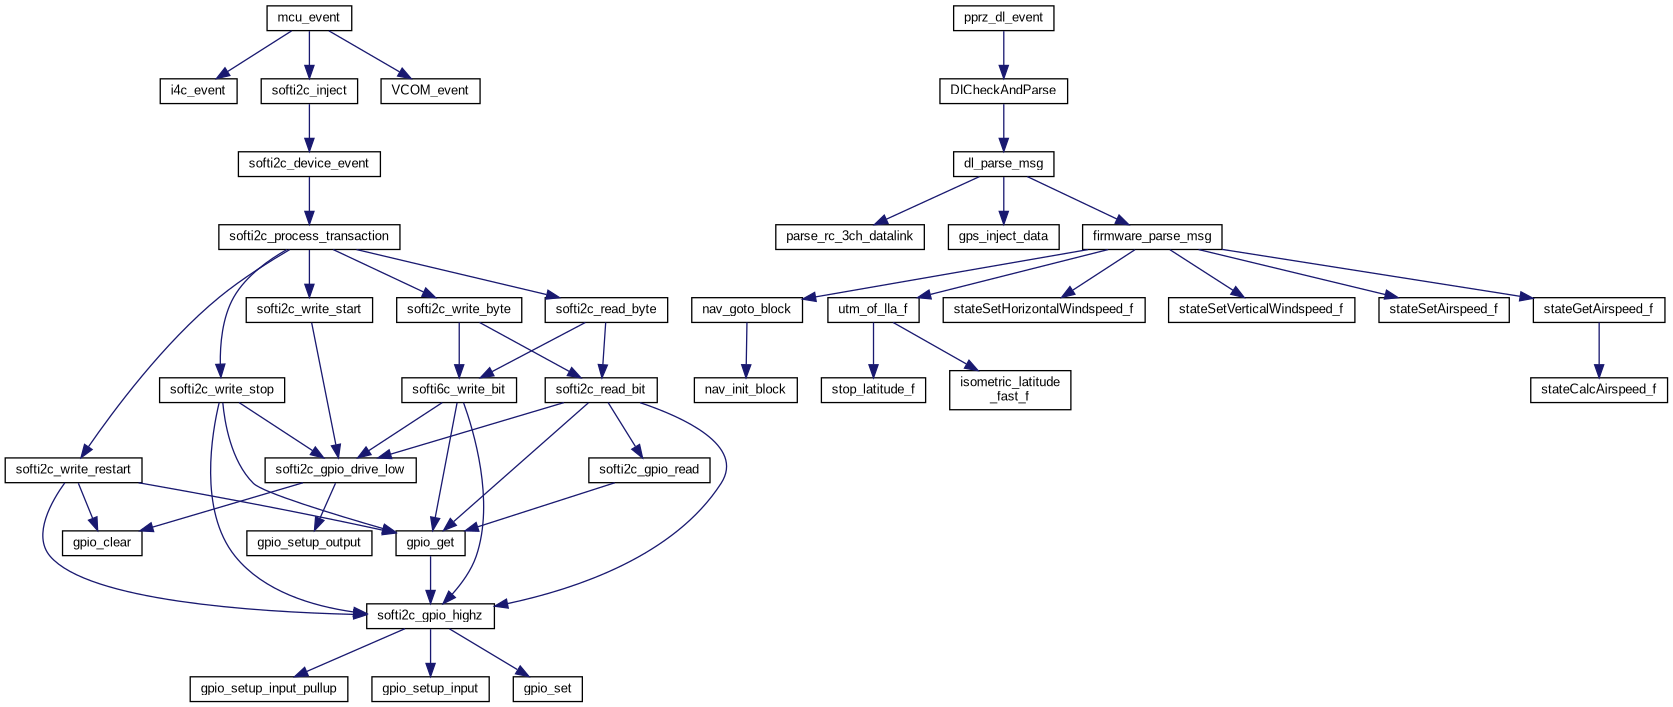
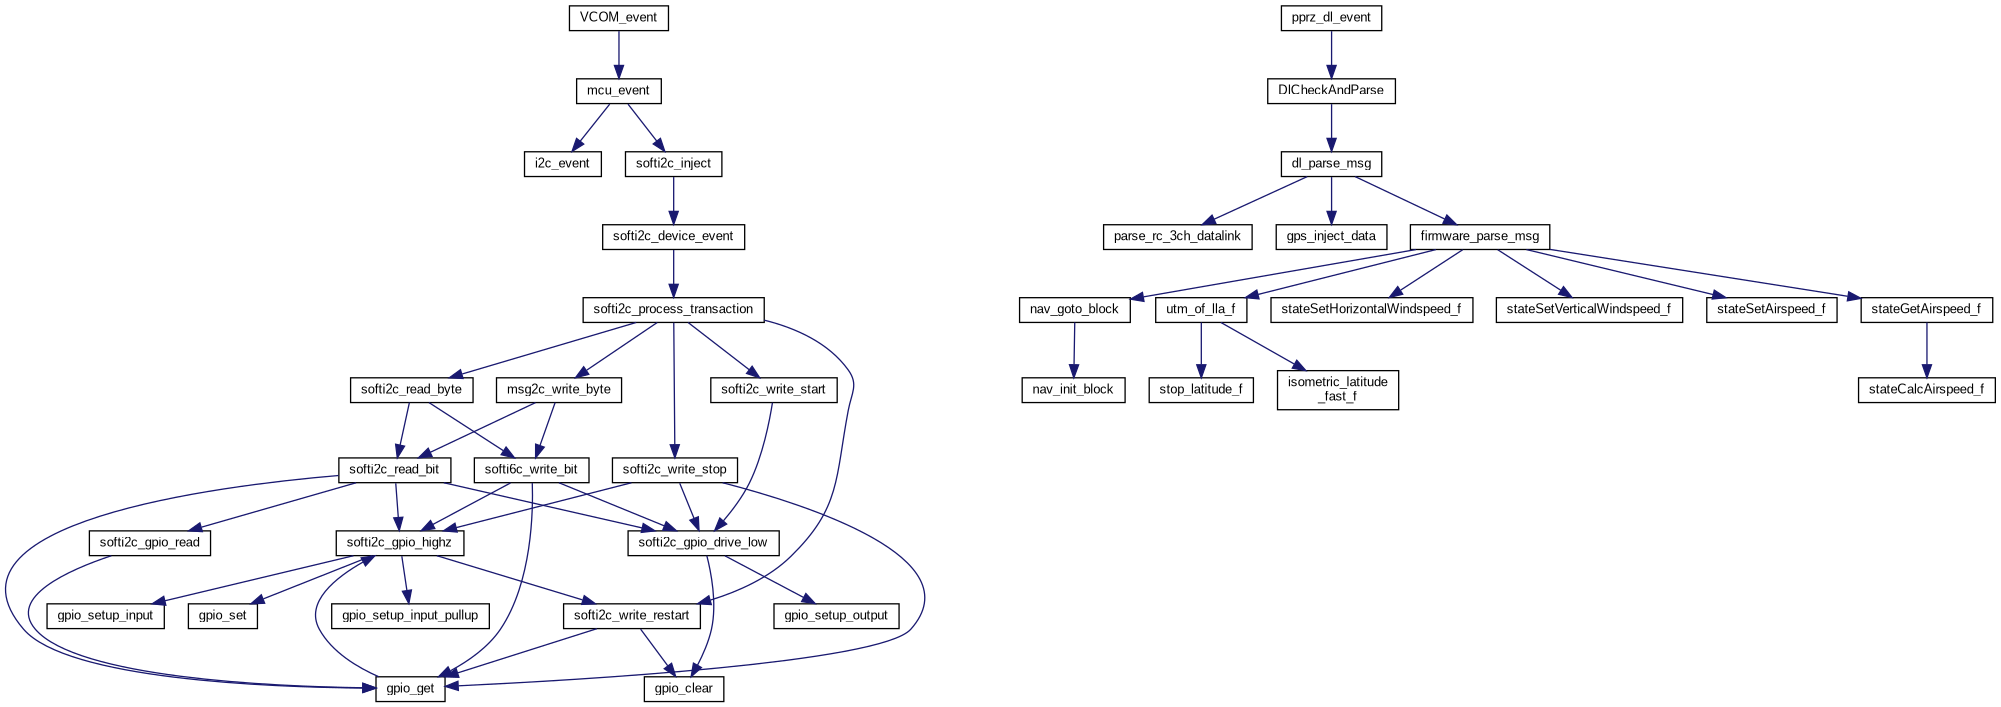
(364, 51) -> (619, 48)
(199, 91) -> (563, 164)
(459, 310) -> (559, 390)
(157, 597) -> (510, 578)
